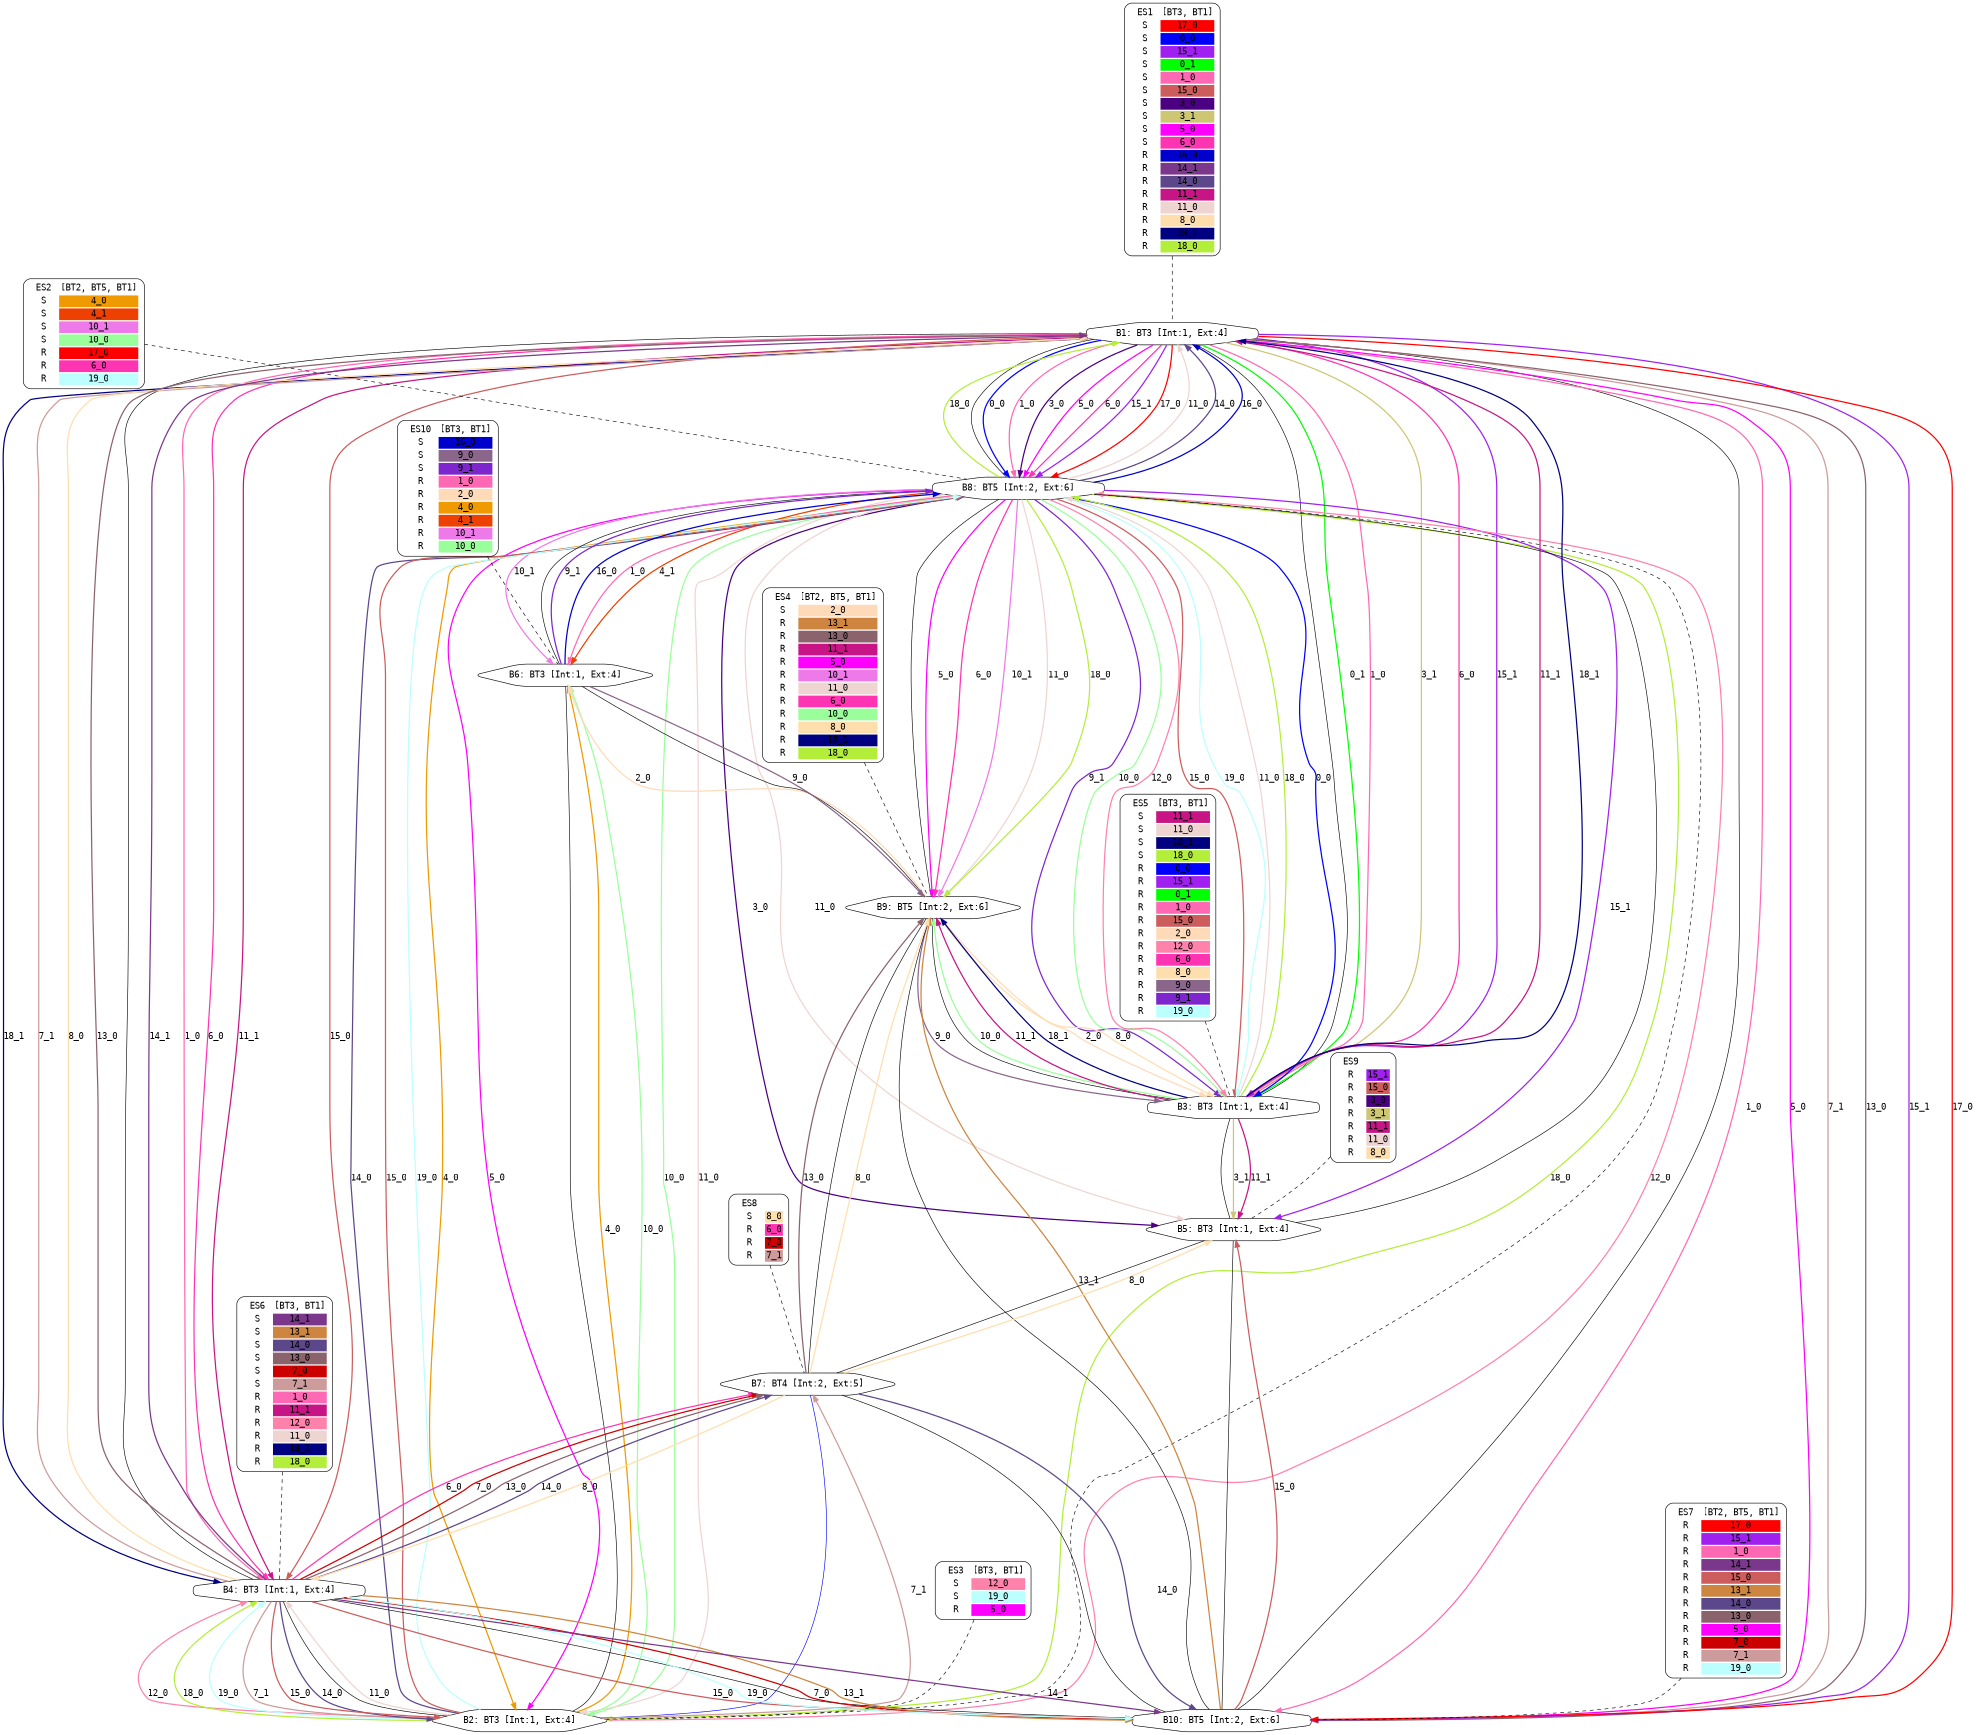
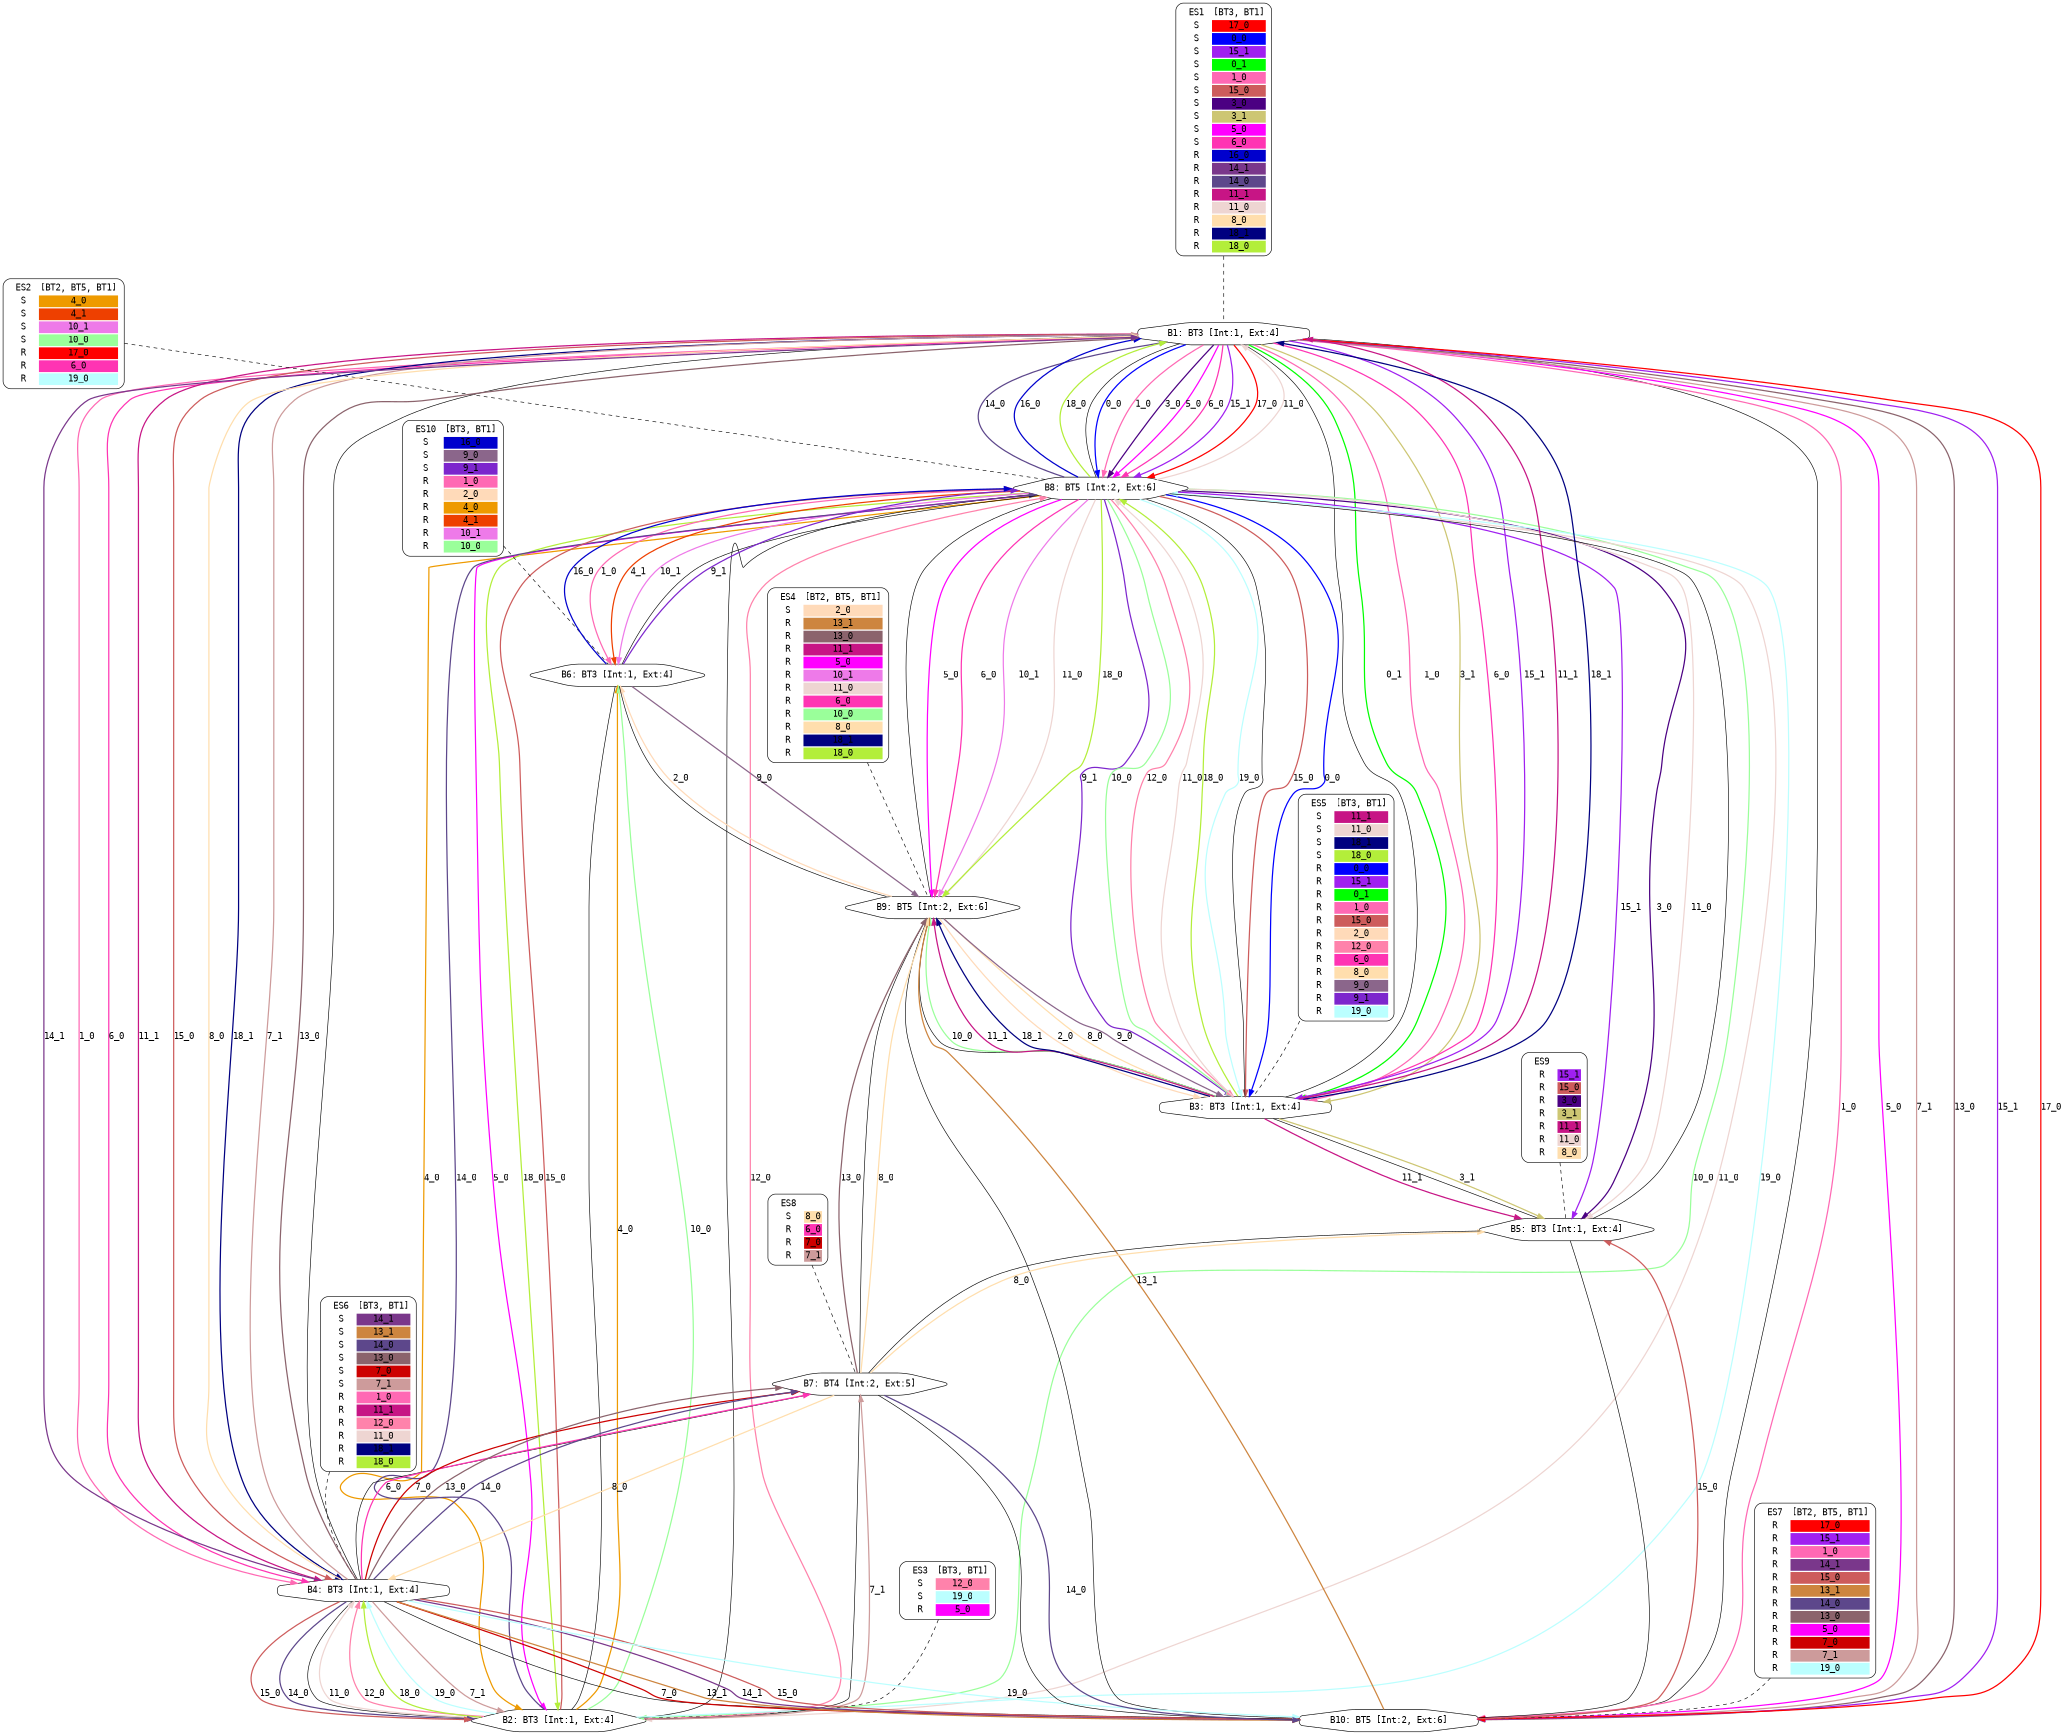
(1018, 488) -> (1101, 488)
none -> (1262, 774)
(1577, 1196) -> (727, 996)
none -> (542, 1448)
(808, 1636) -> (853, 1650)
